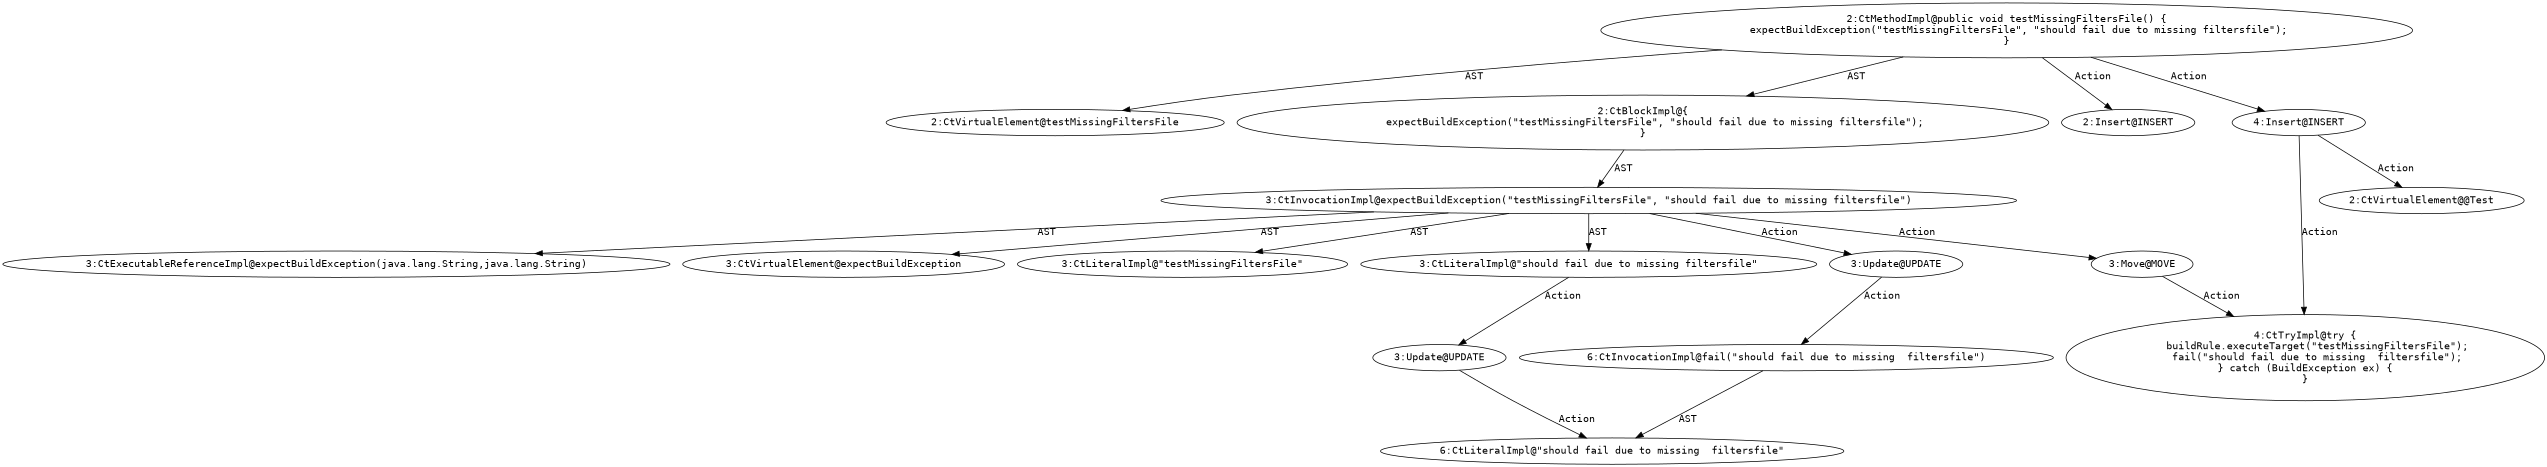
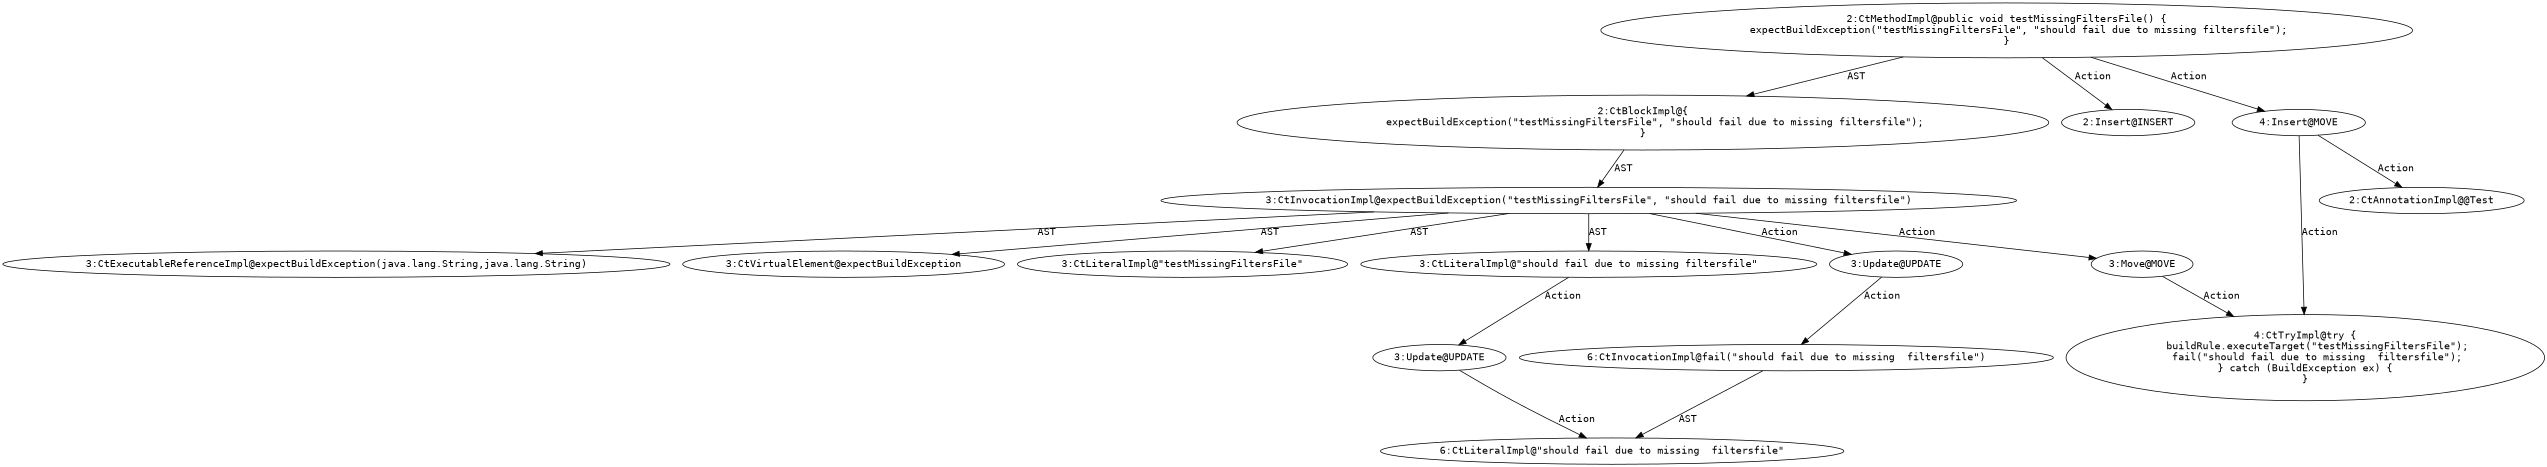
(1055, 123) -> none
(2299, 123) -> (2299, 123)
(2422, 201) -> (2422, 201)
